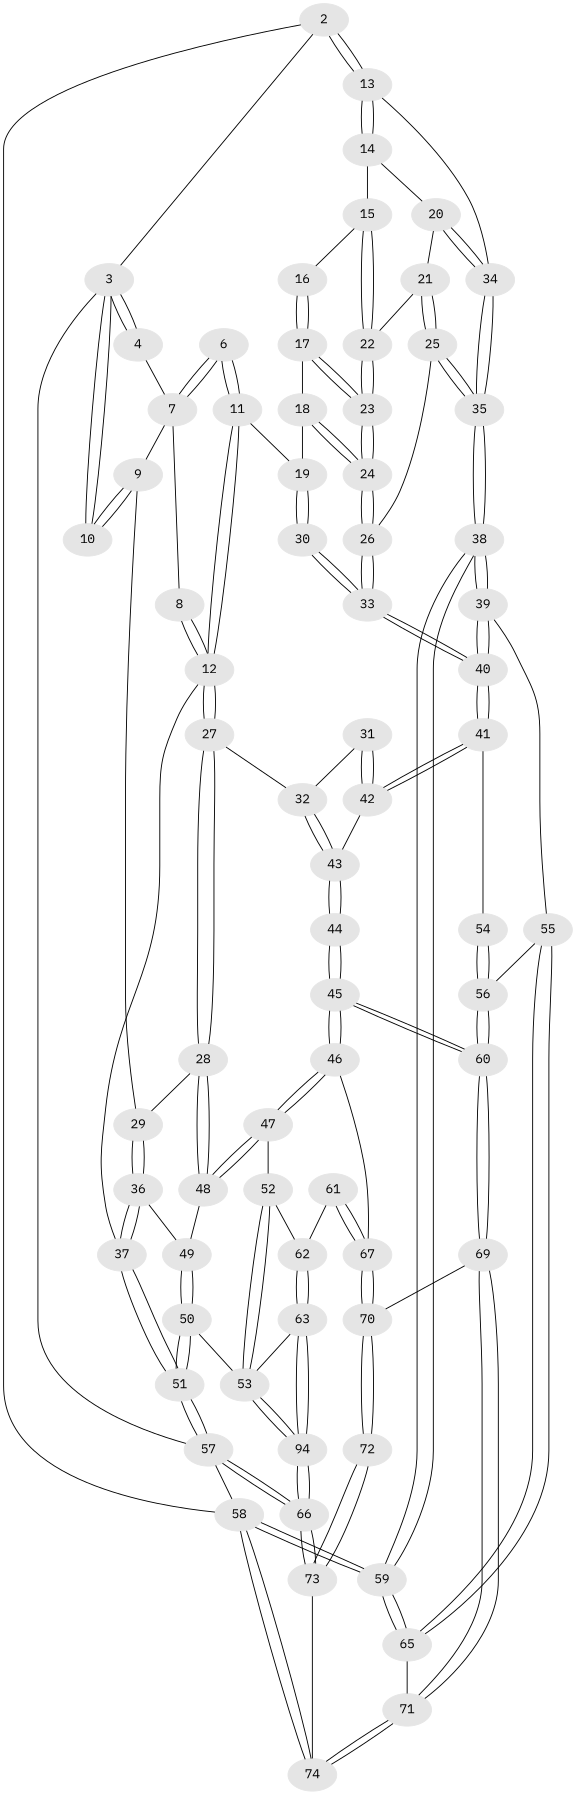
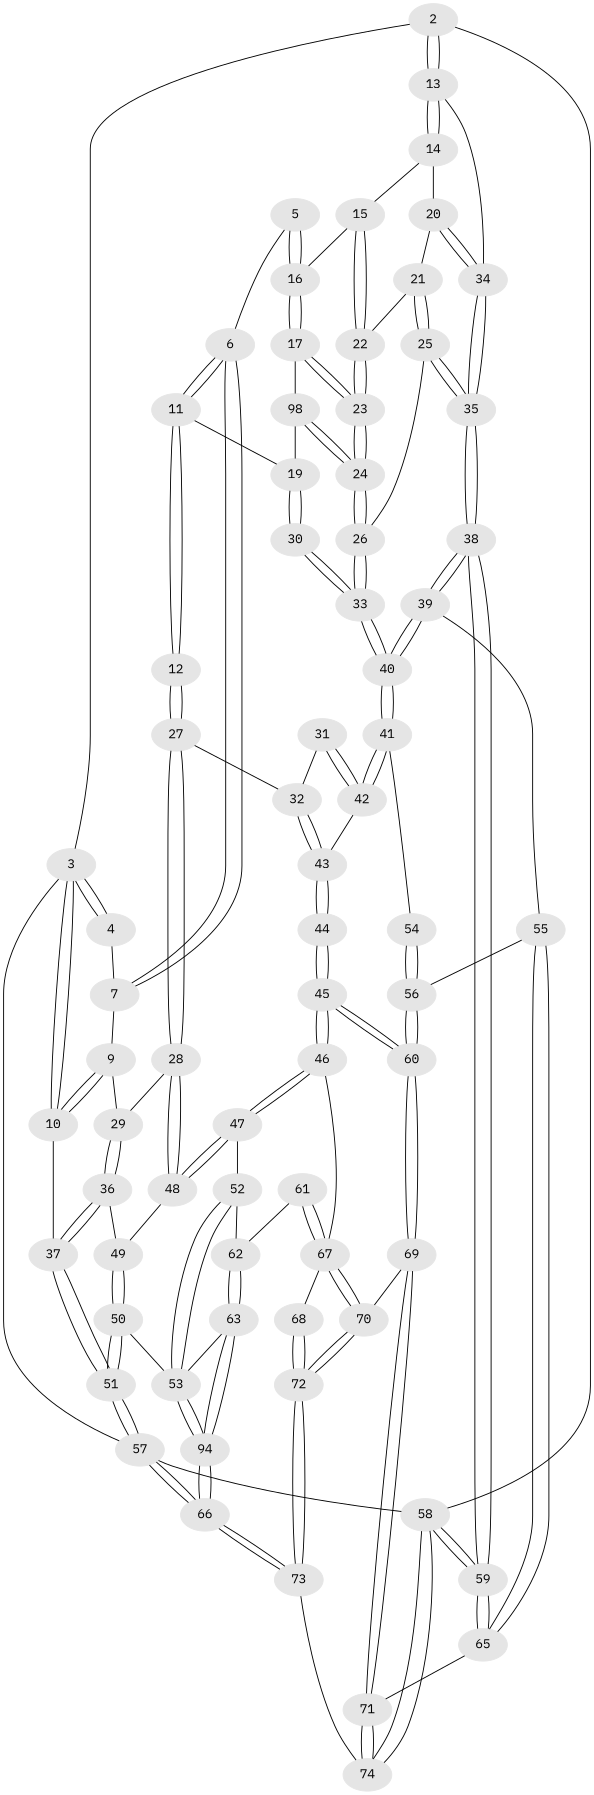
none -> (295, 215)
(302, 410) -> (295, 410)
(180, 605) -> none
(146, 961) -> (53, 1190)
none -> (299, 1320)
